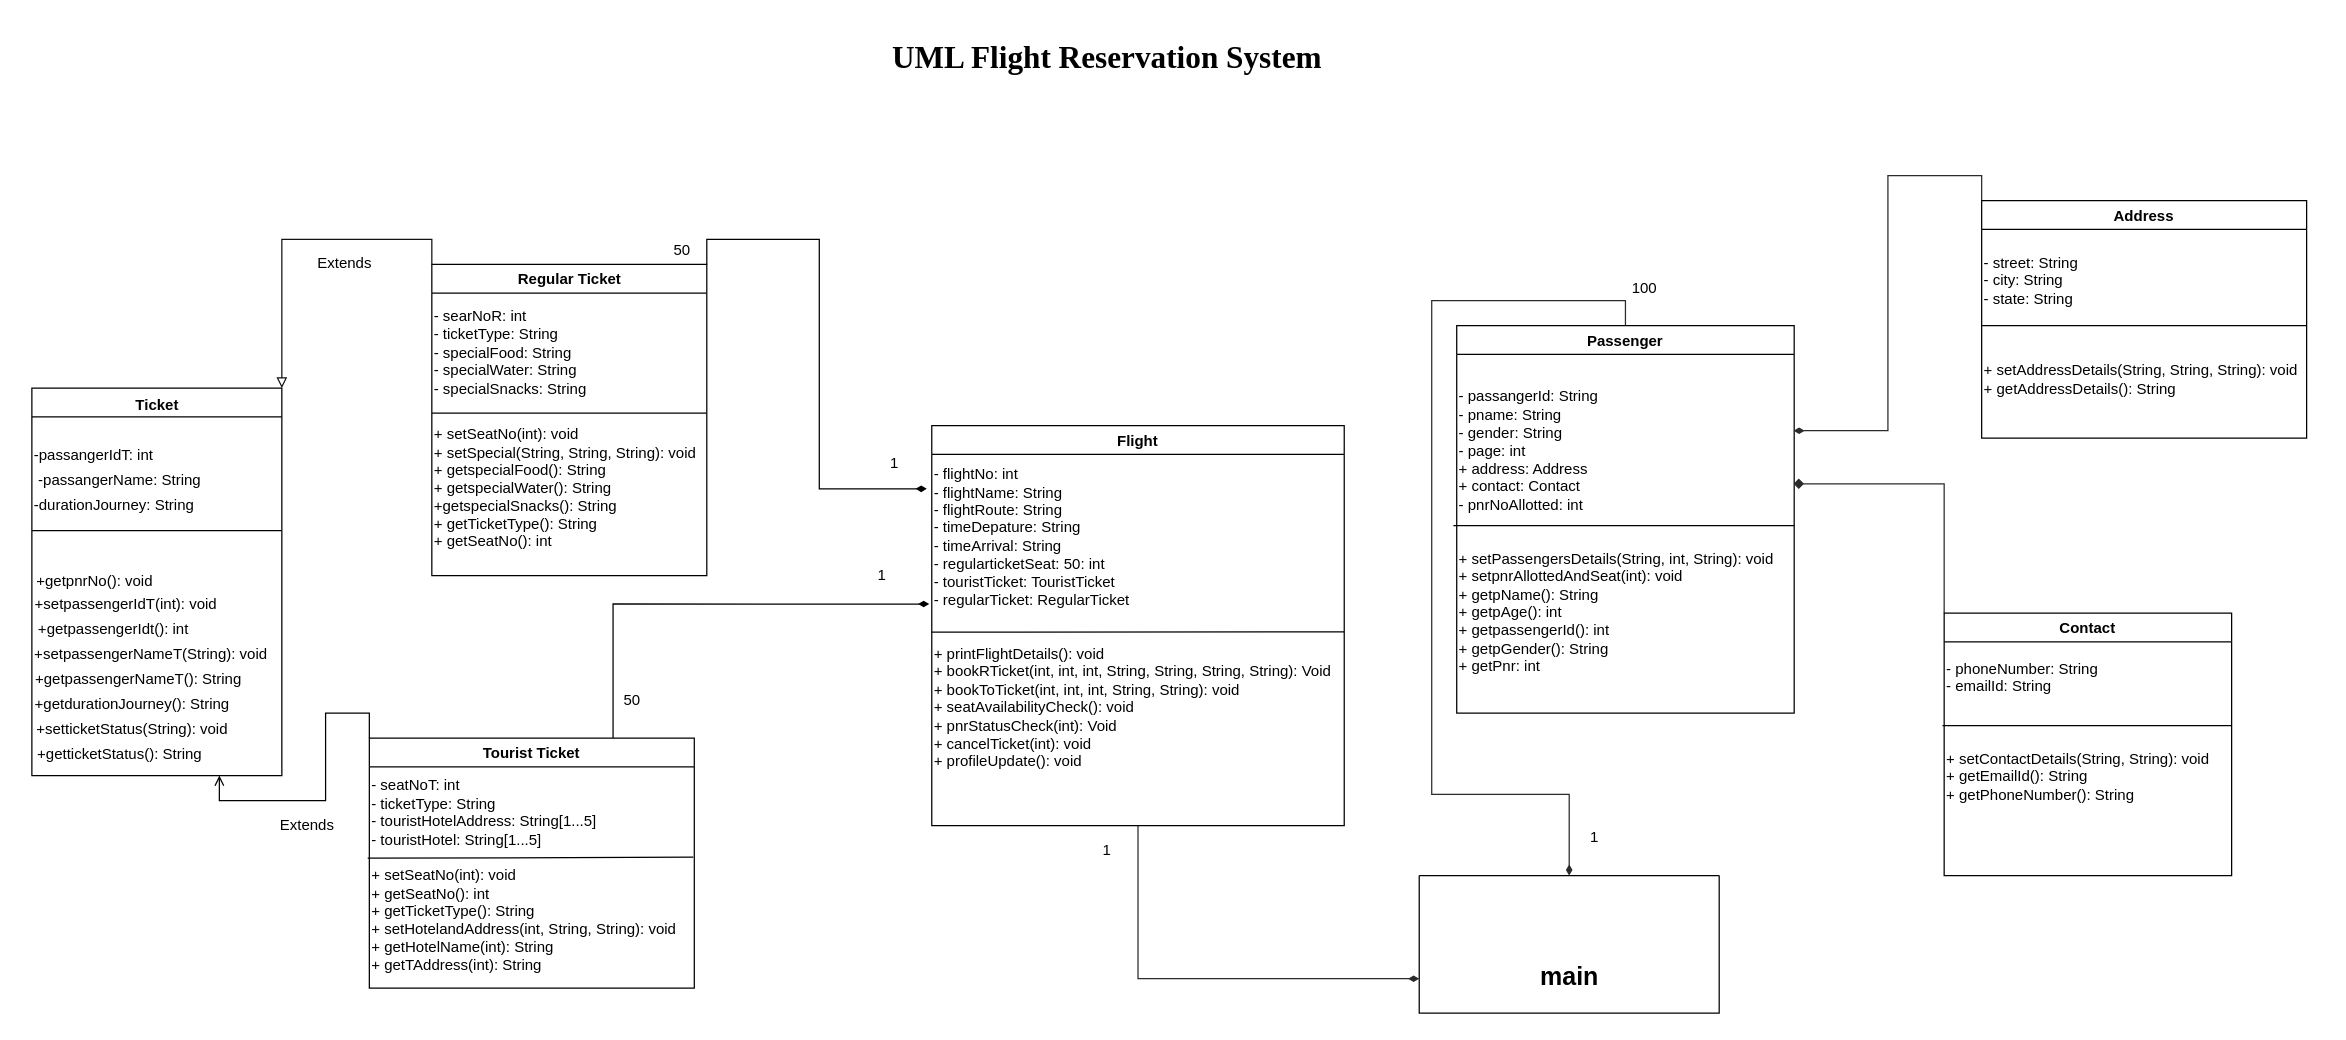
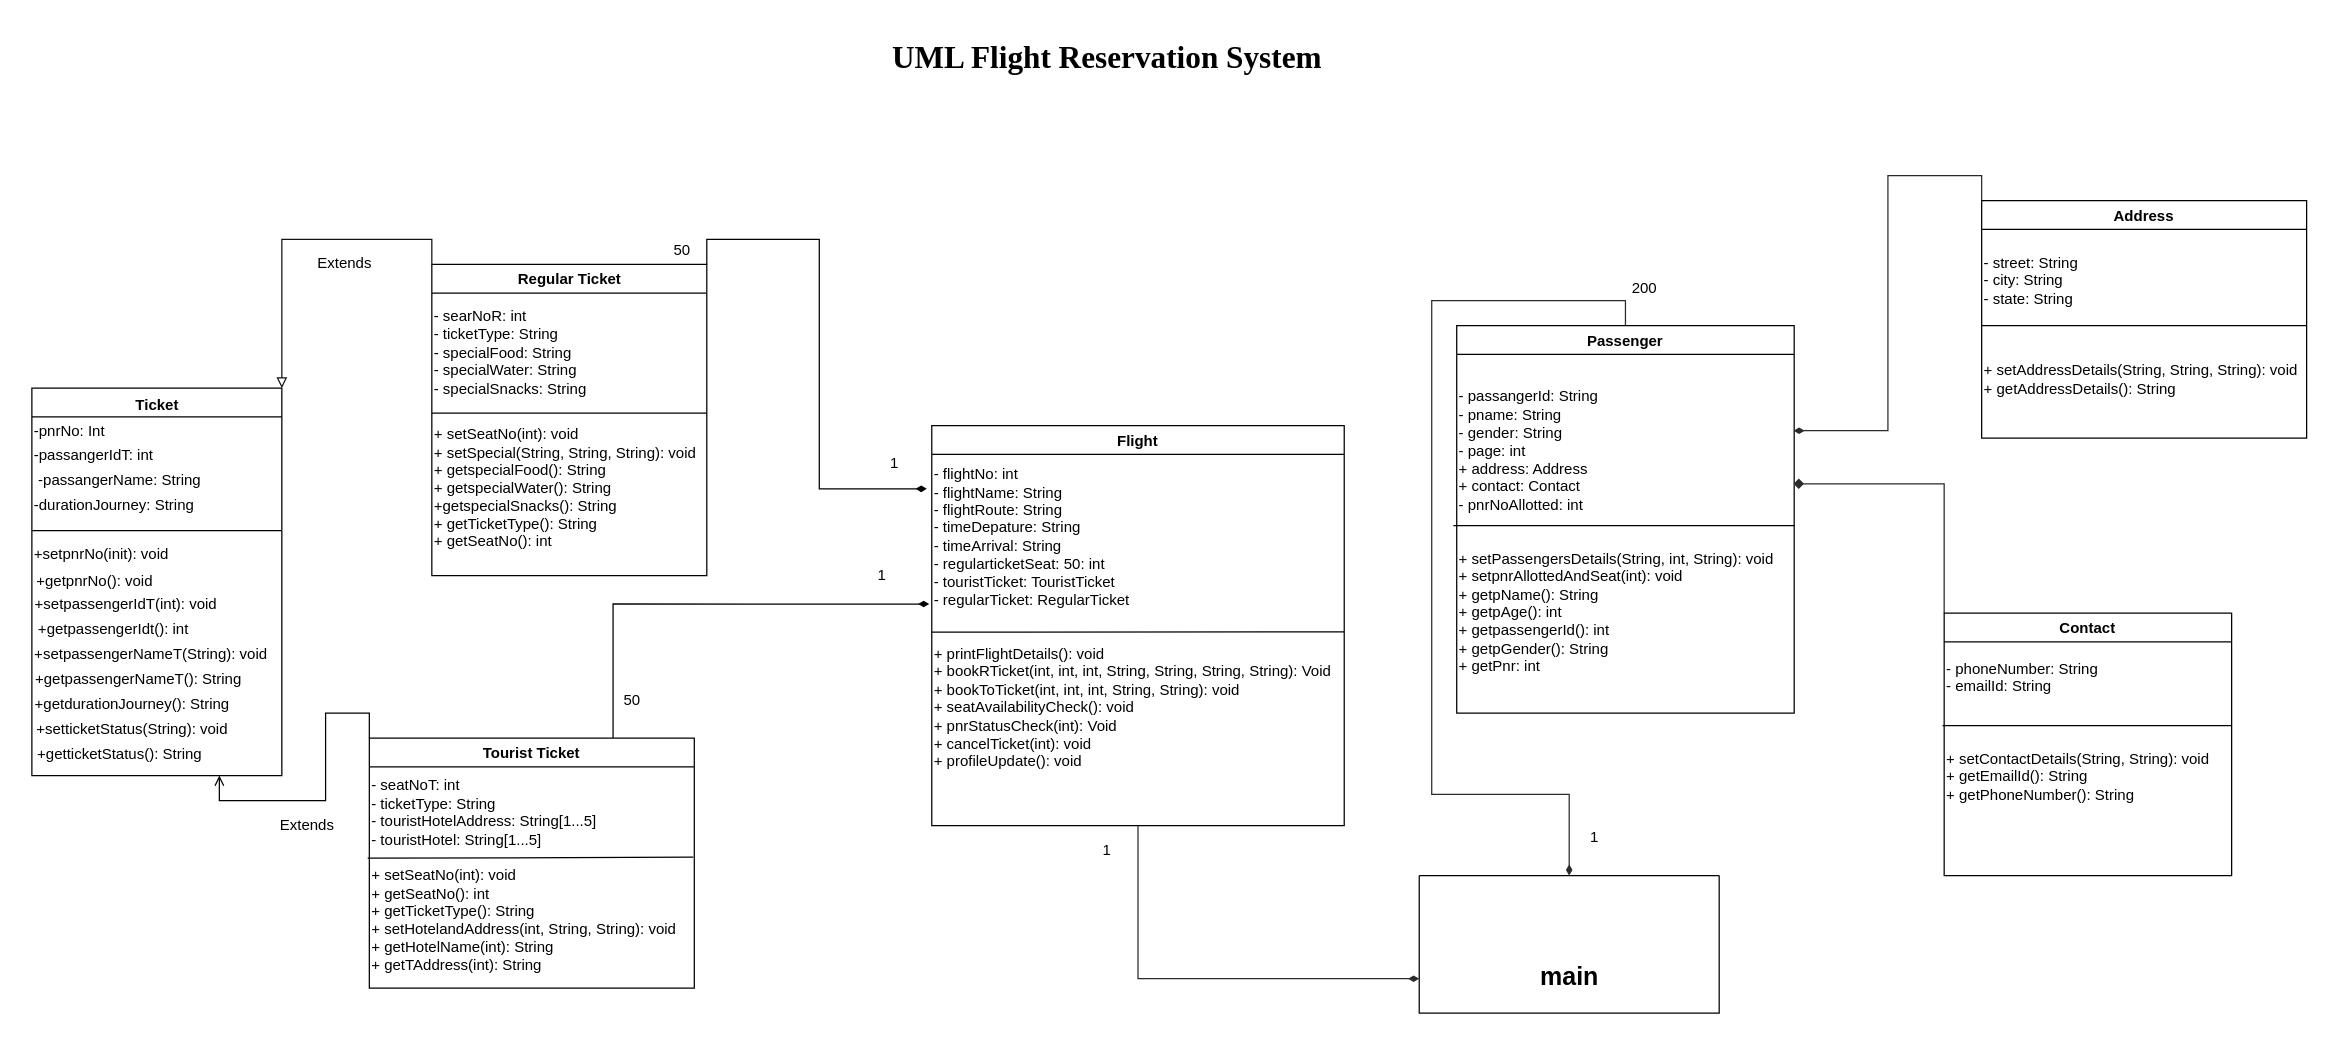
(1645, 288) -> (1645, 288)
none -> (76, 431)
none -> (107, 554)
